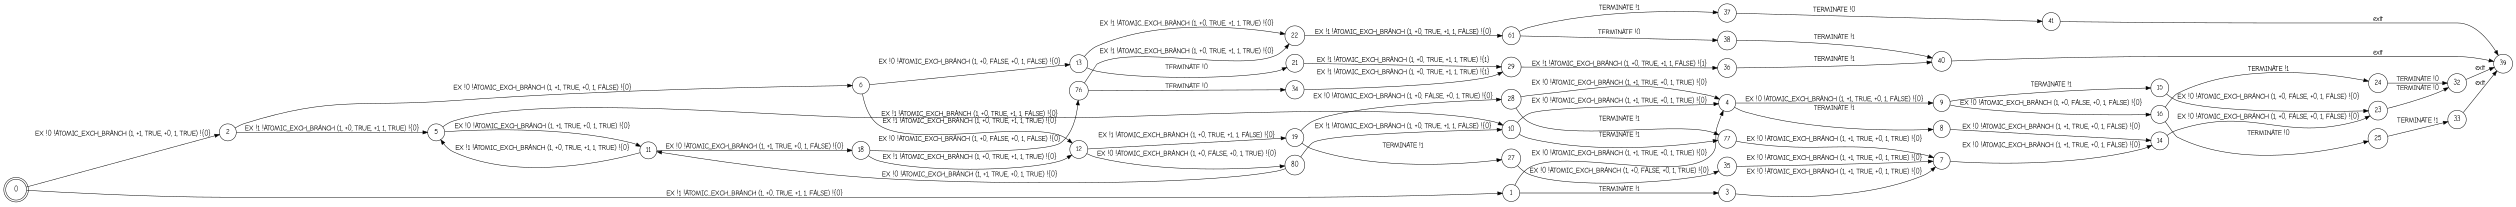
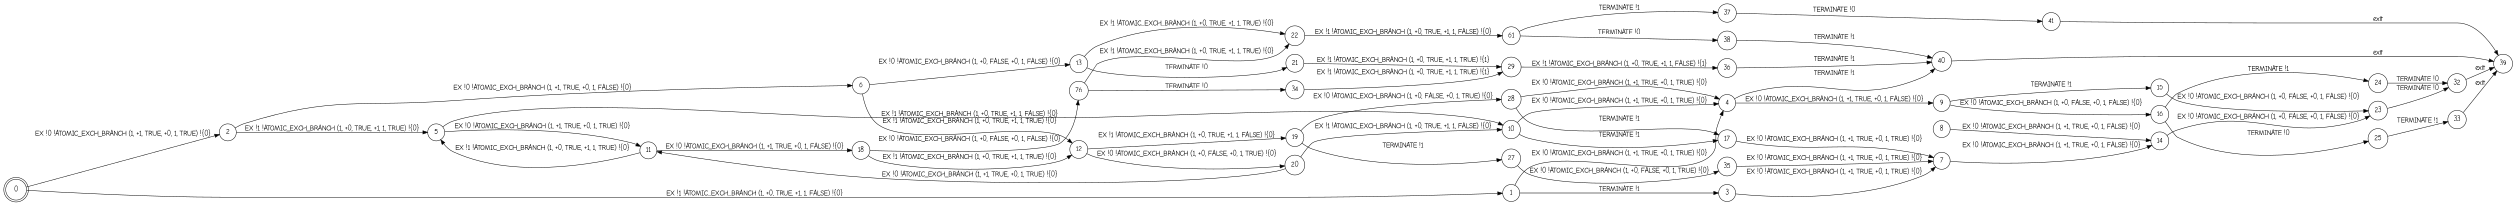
(1830, 127) -> (1834, 89)
(1727, 139) -> (1727, 139)
(1295, 165) -> (1295, 165)
